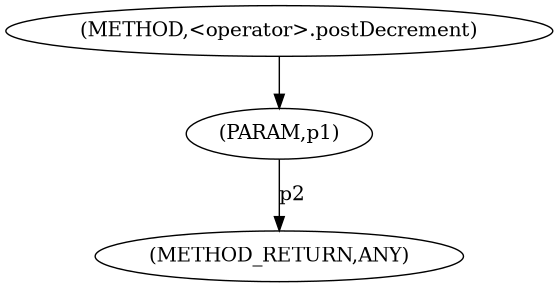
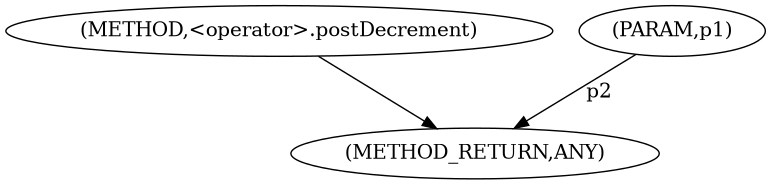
(279, 75) -> (371, 89)
